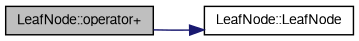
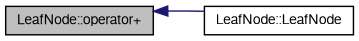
(171, 30) -> (186, 11)
